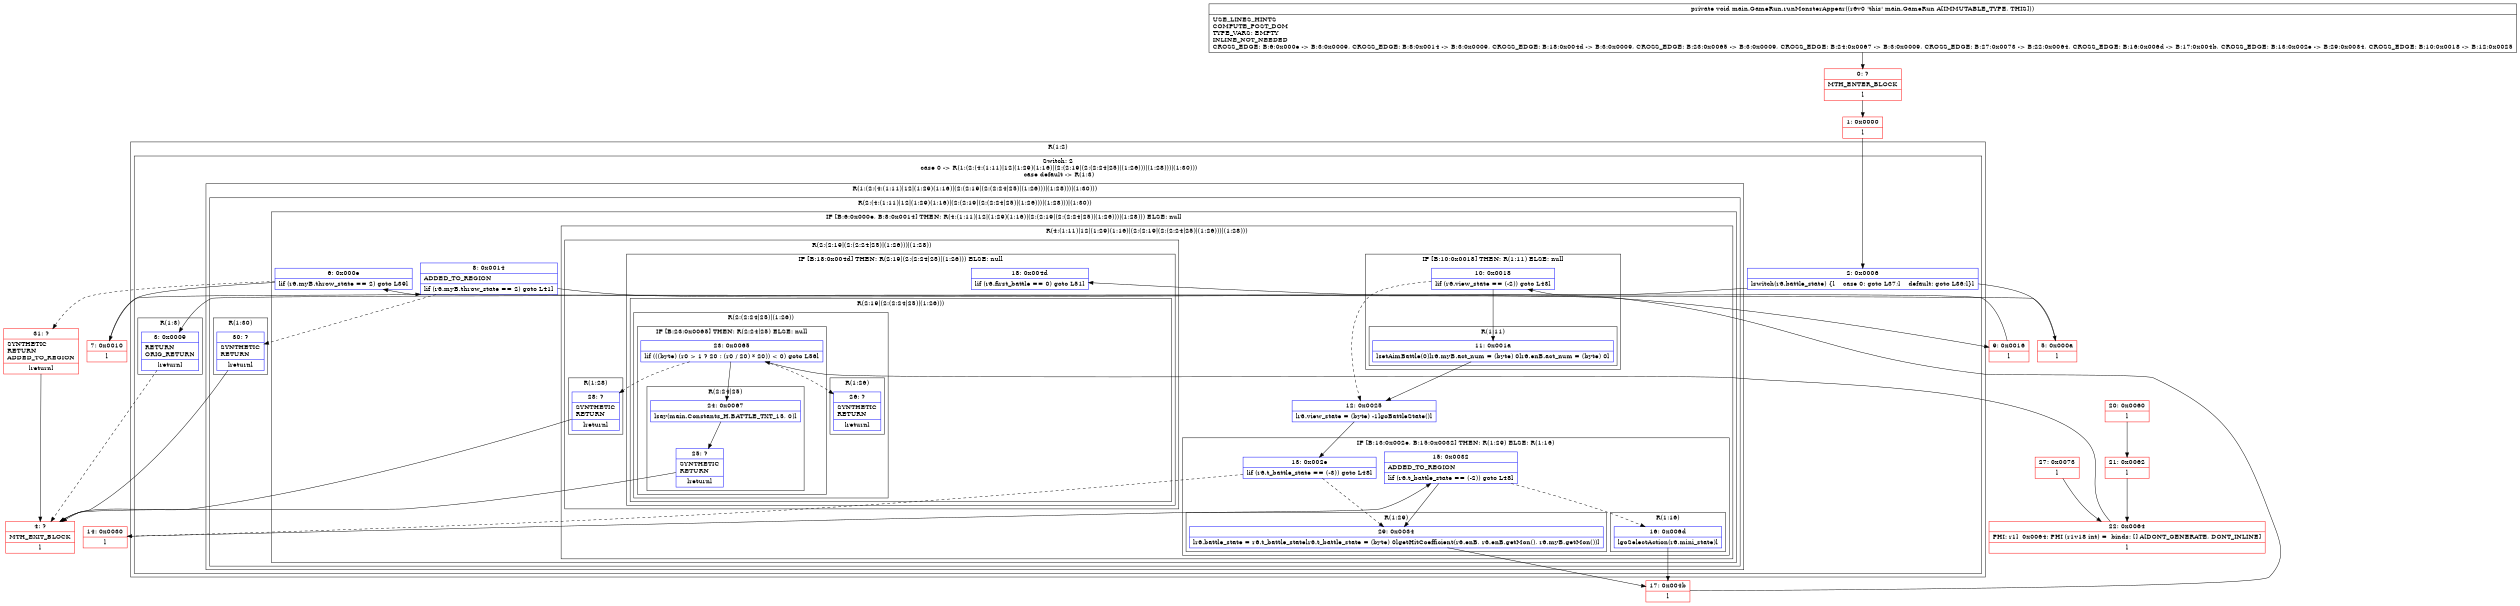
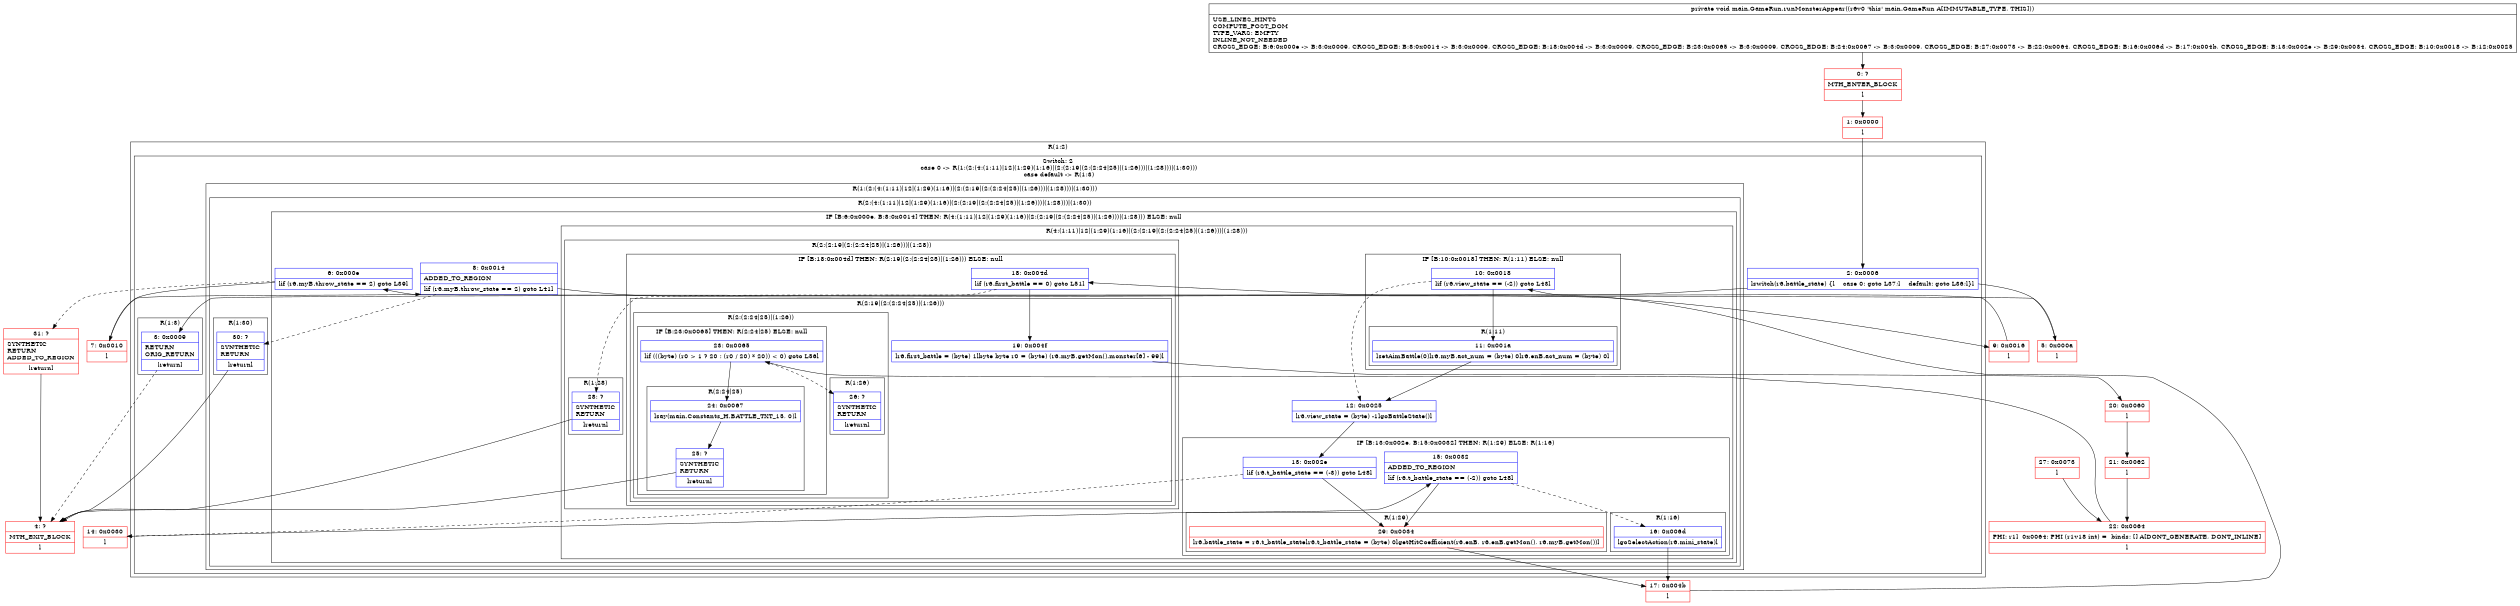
none -> (1030, 351)
(655, 373) -> (766, 295)
(1351, 501) -> (1351, 501)
(1396, 537) -> (1396, 537)
